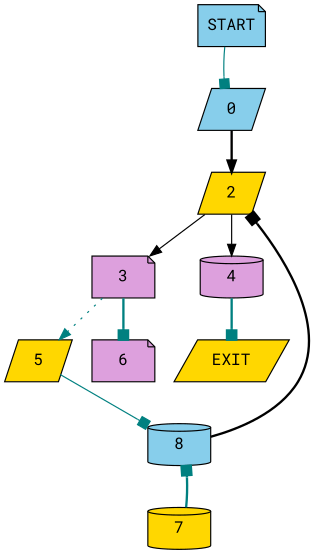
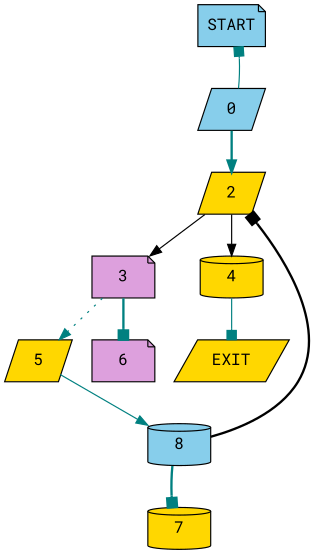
(224, 62) -> (239, 73)
(232, 146) -> (232, 146)
(232, 277) -> (232, 277)
(232, 313) -> (232, 313)
(99, 397) -> (99, 397)
(187, 492) -> (171, 481)
